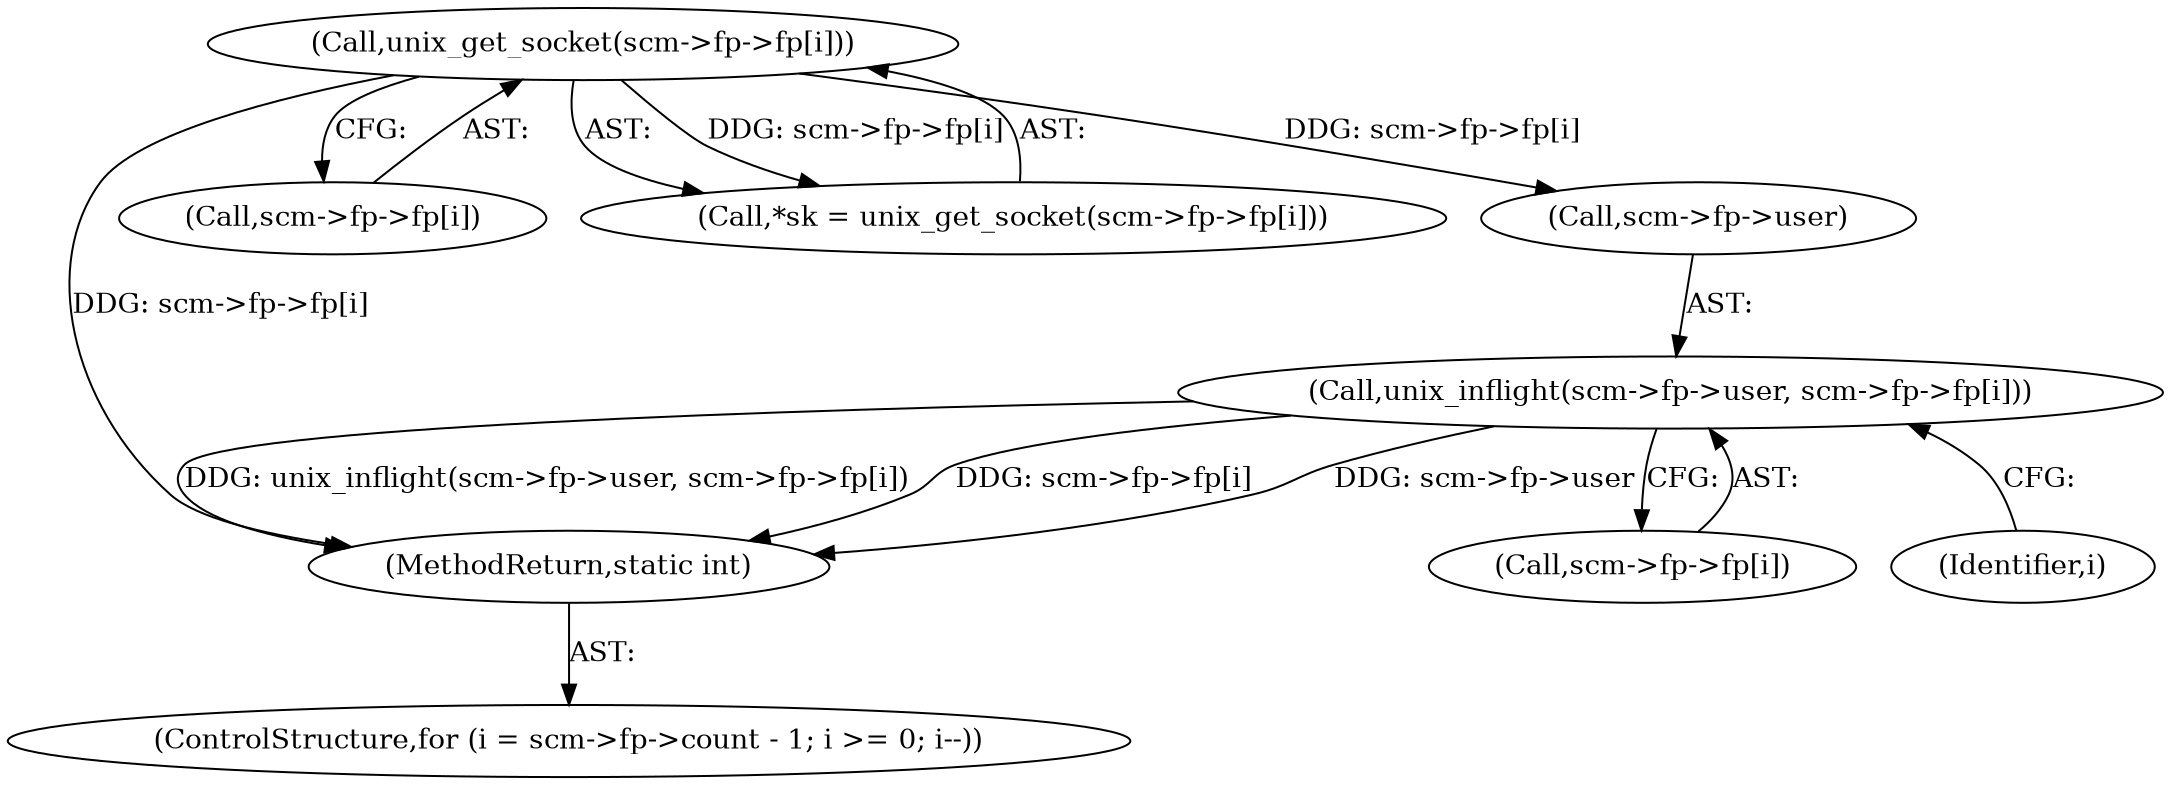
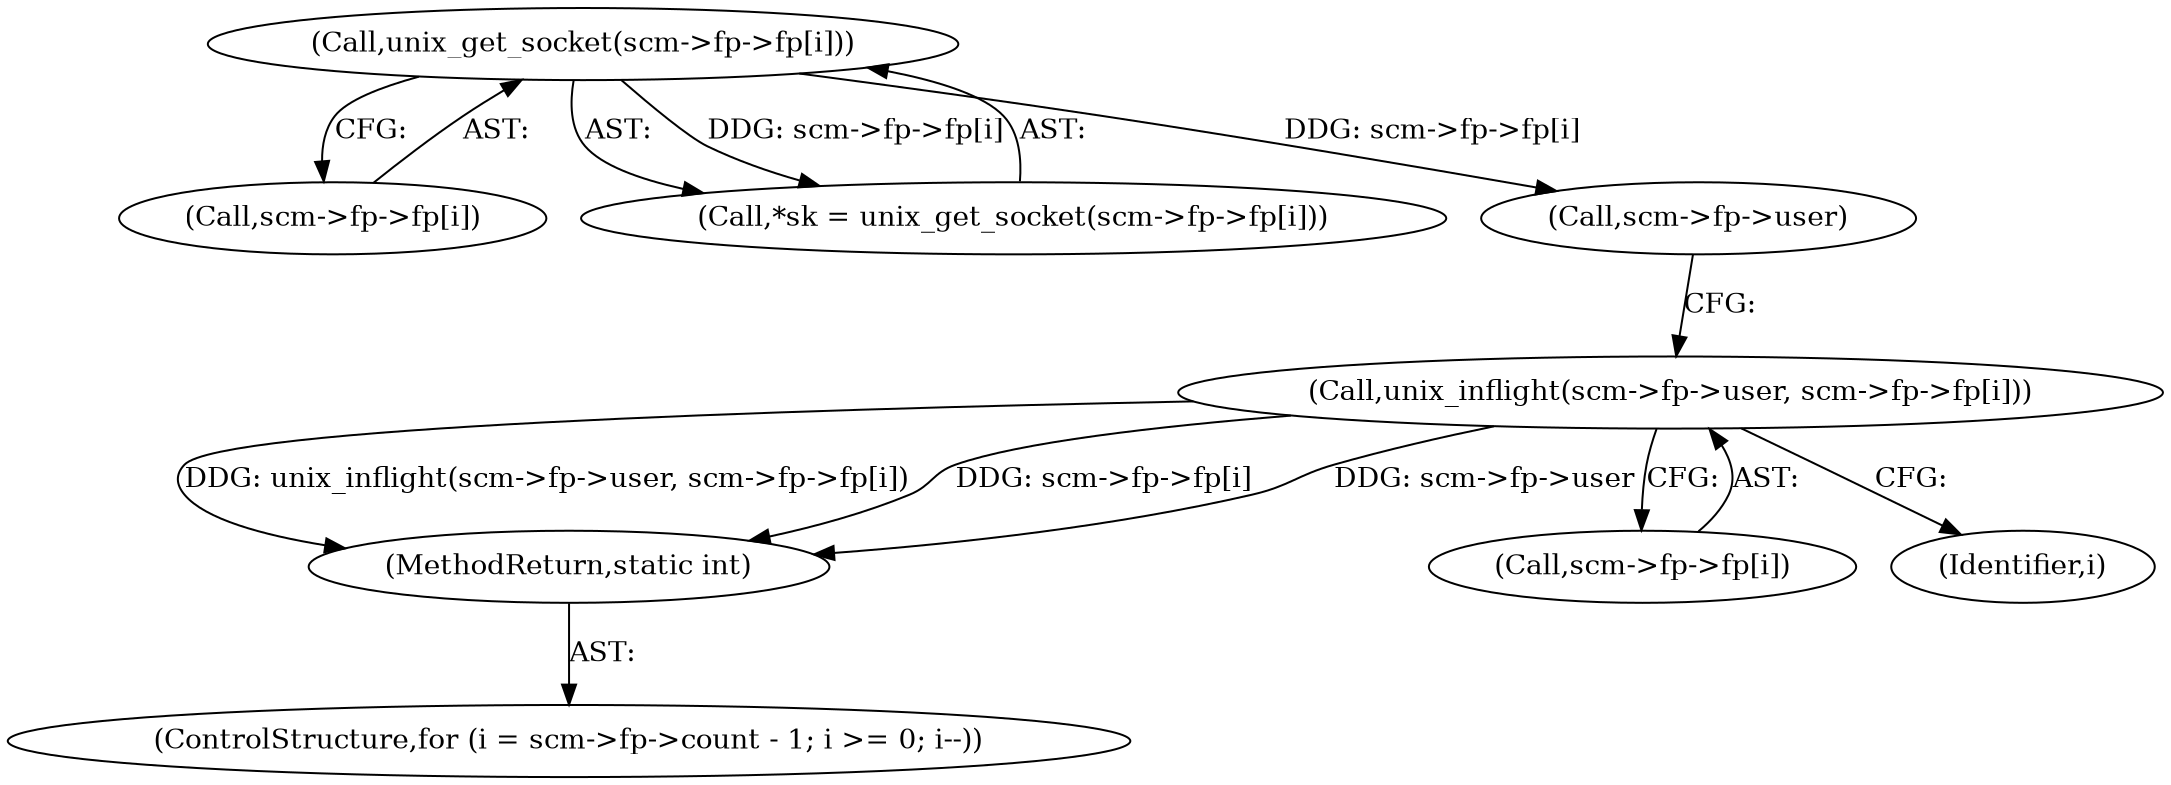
(70, 277) -> none
(1725, 305) -> (1725, 305)
(1985, 470) -> (1842, 477)
